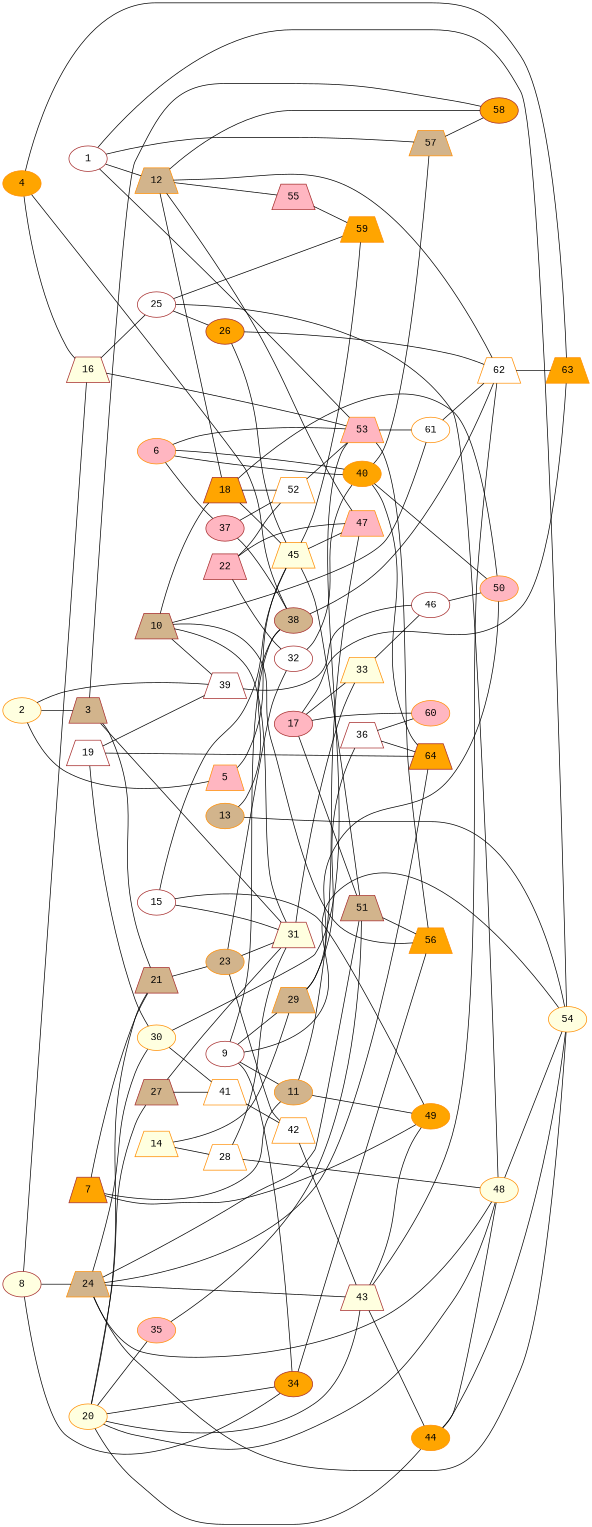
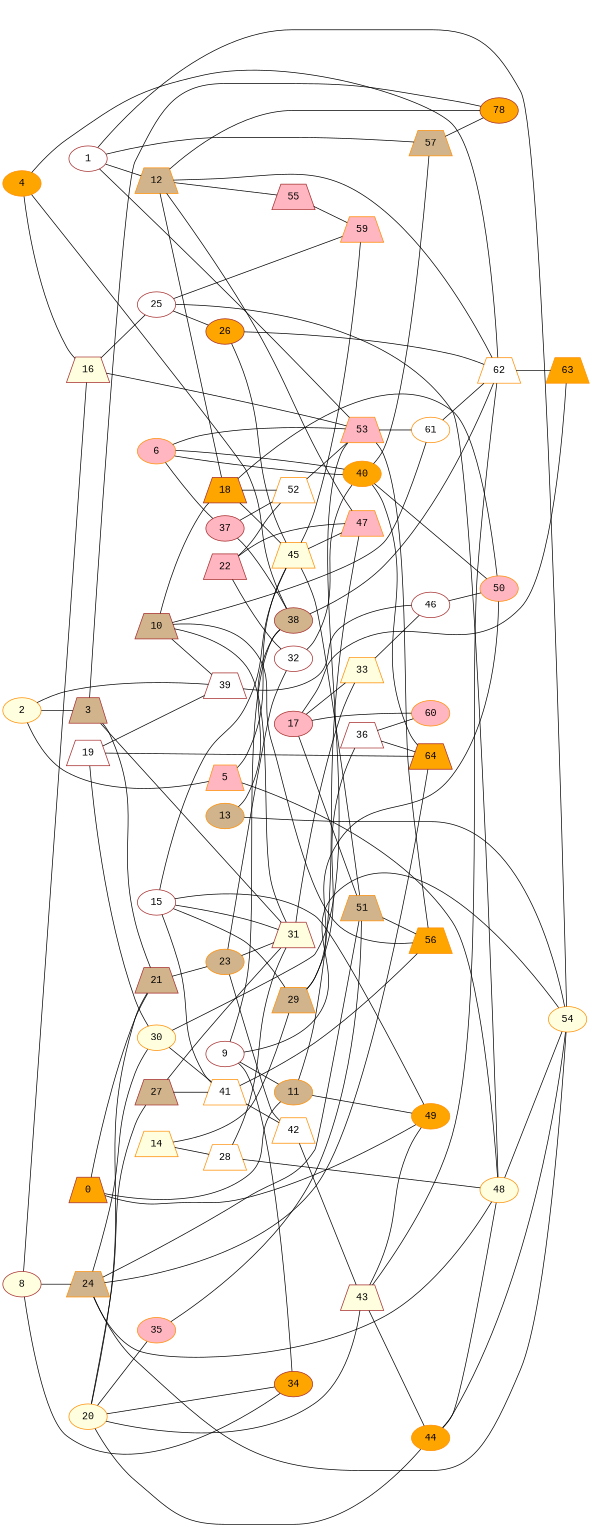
(388, 3) -> (334, 79)
(499, 110) -> (499, 110)
(362, 230) -> (362, 230)
(362, 908) -> (362, 908)
none -> (185, 1000)
(256, 1029) -> (237, 937)
(362, 1163) -> (335, 1028)
(88, 1190) -> (88, 1190)
(225, 1291) -> none
(350, 1408) -> (453, 924)
